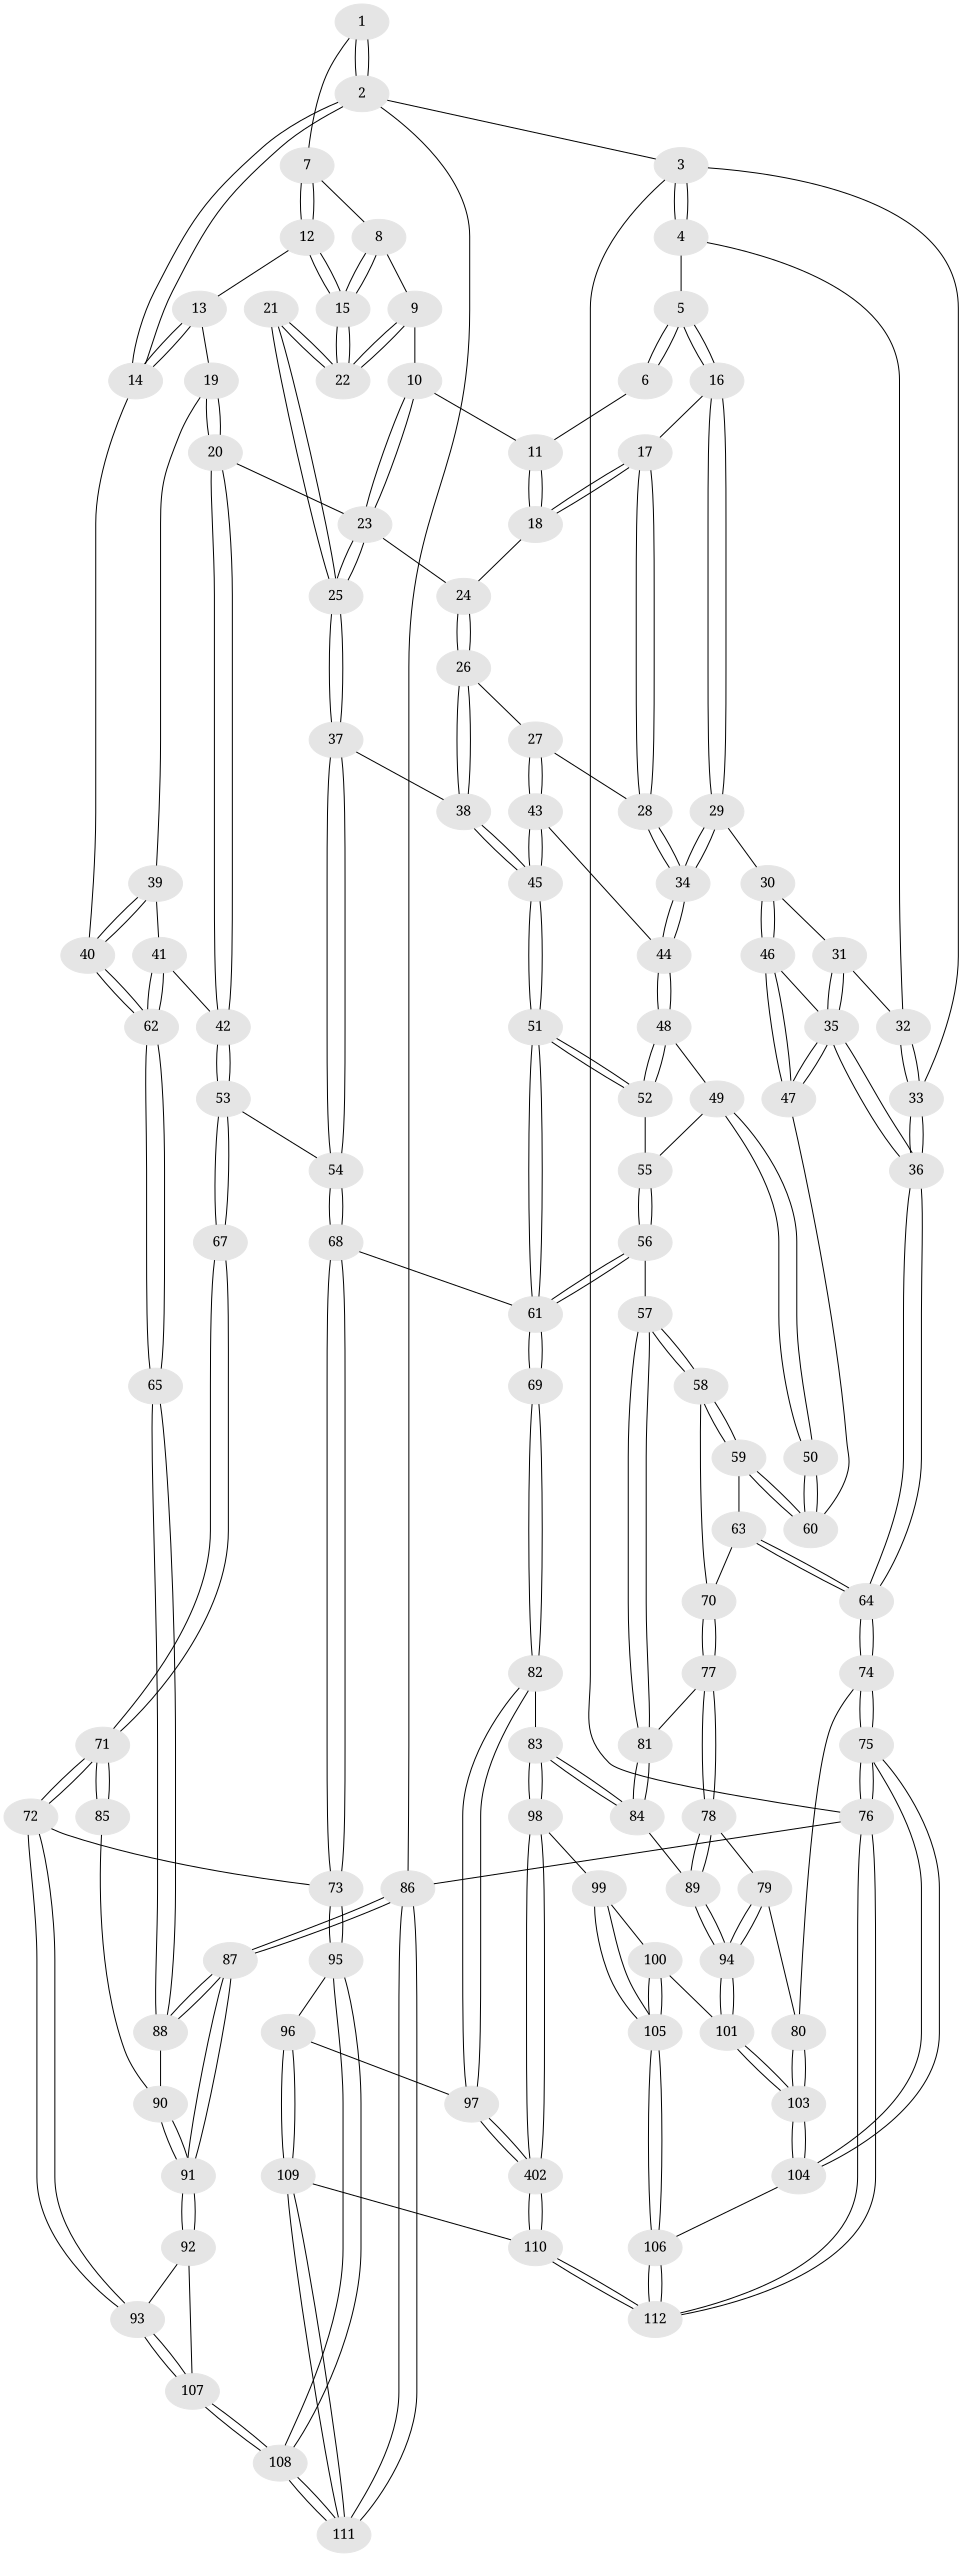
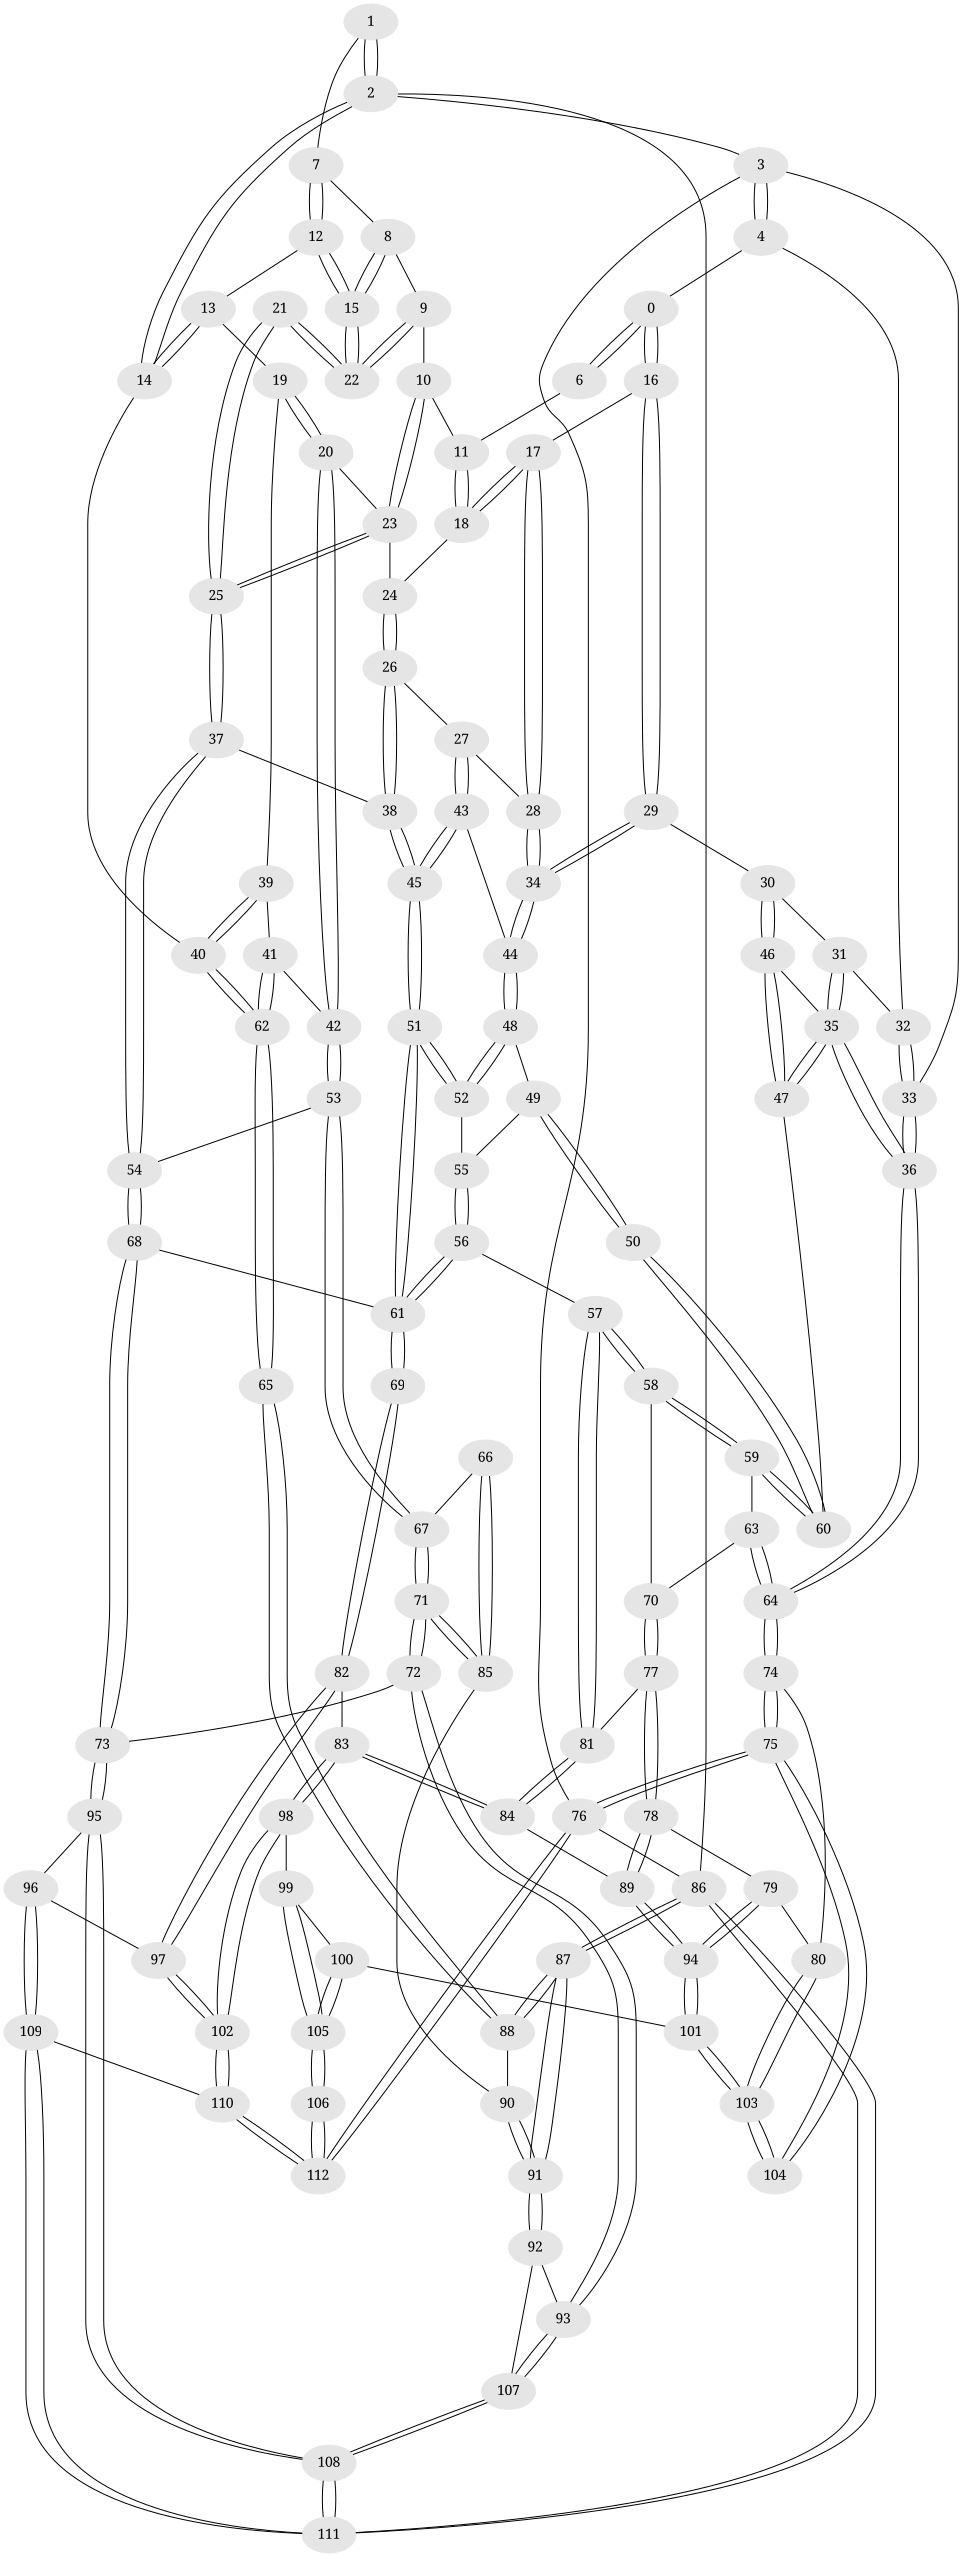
(681, 309) -> (651, 309)
none -> (486, 1458)
(536, 2176) -> (222, 2032)
(727, 2212) -> none
